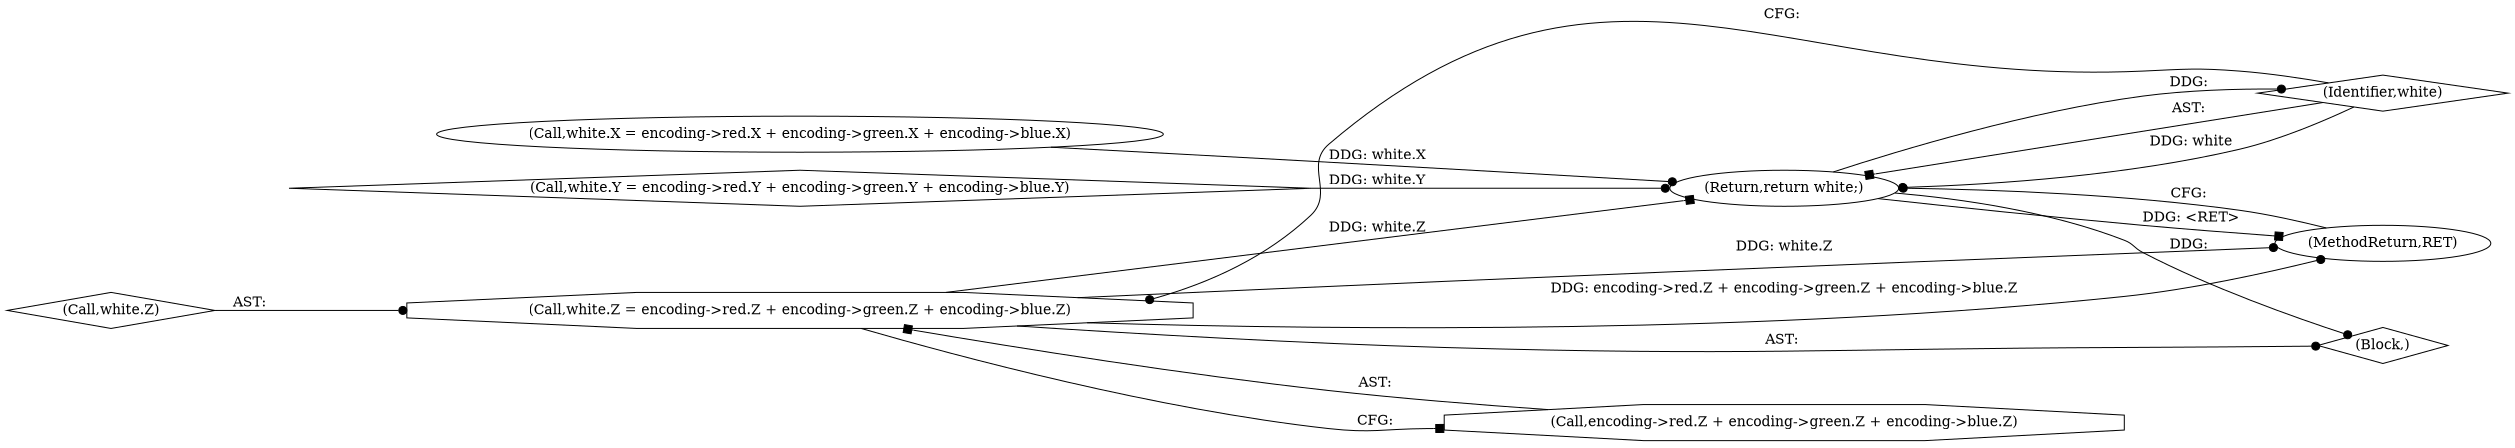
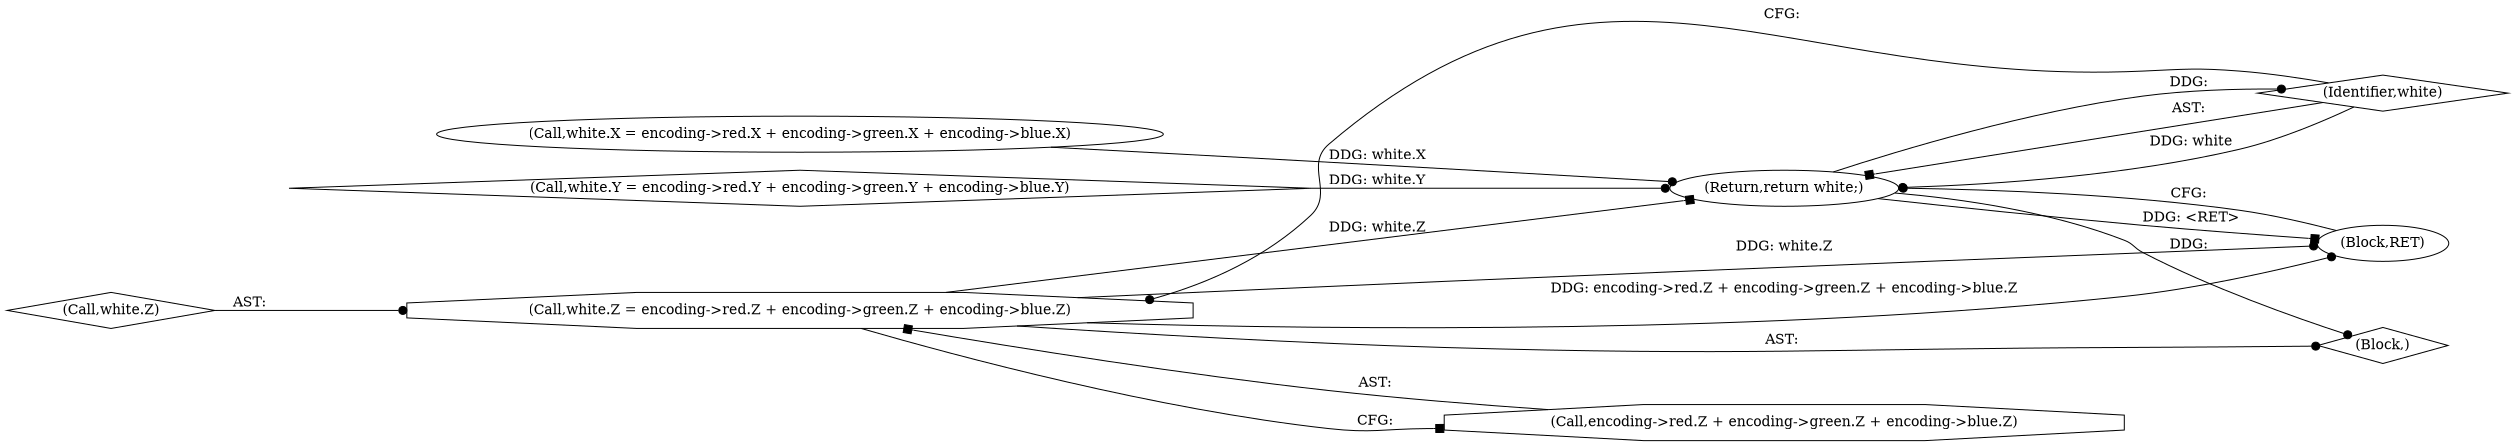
(2383, 243) -> (2383, 243)
